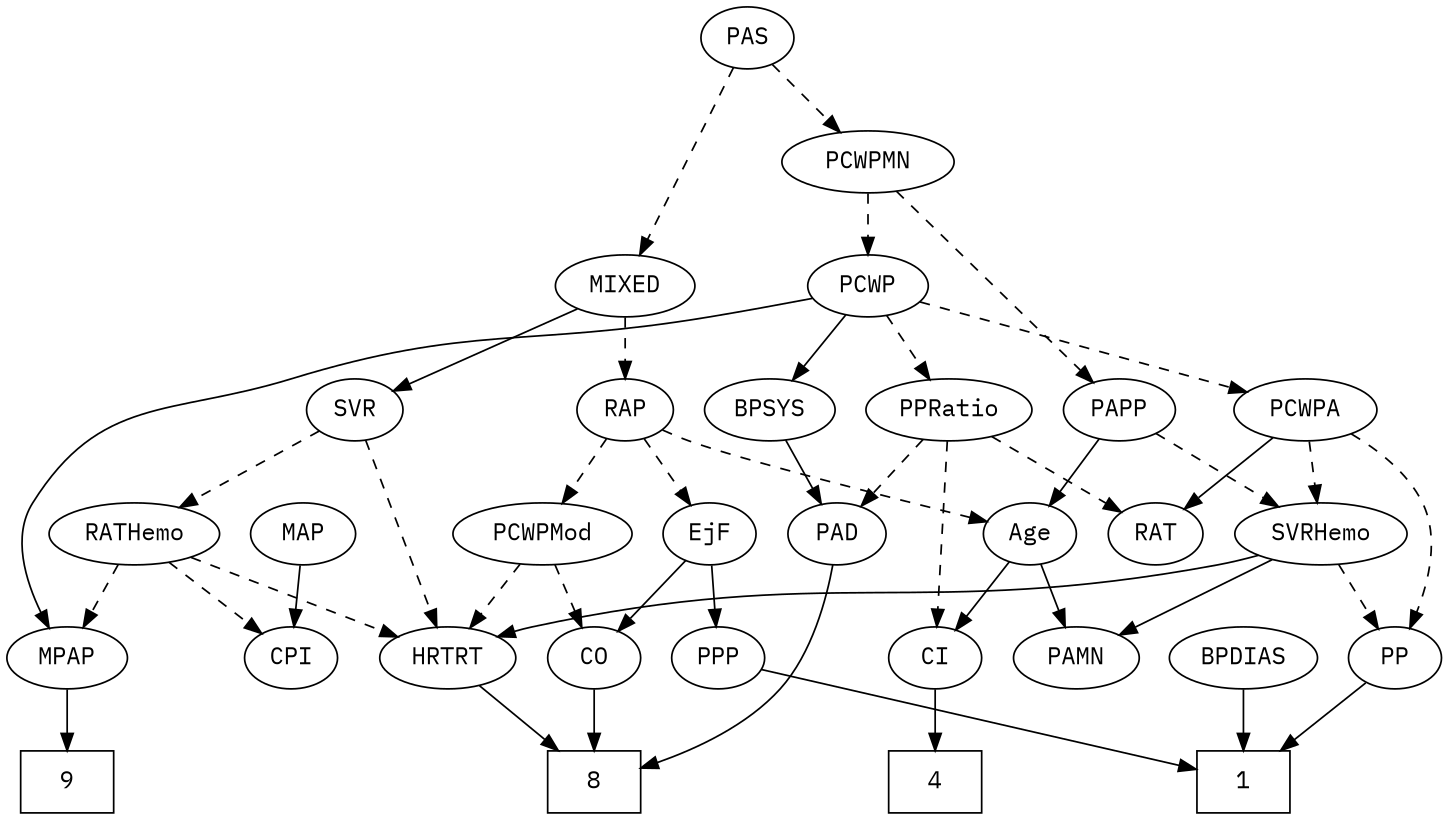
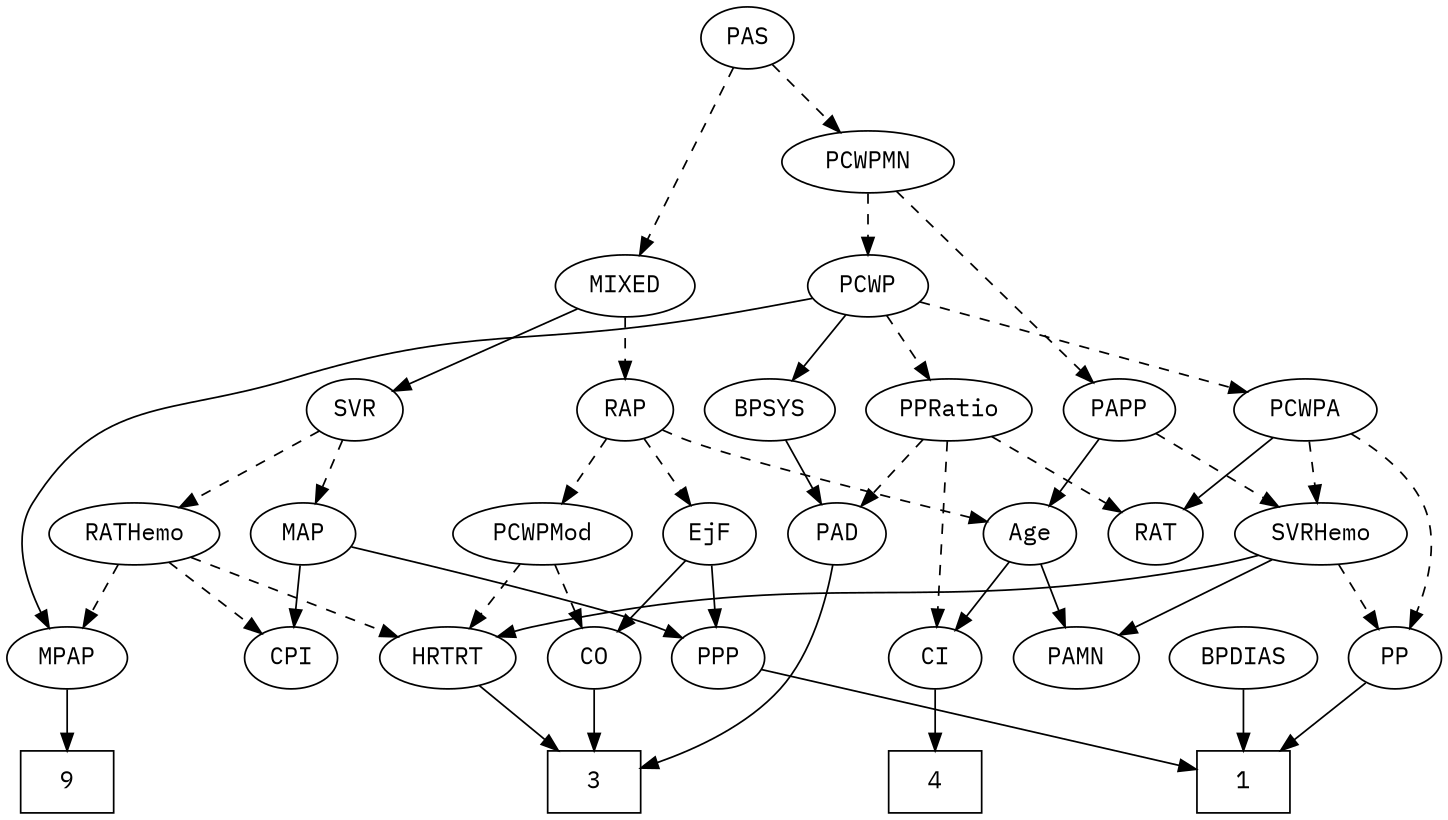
(398, 525) -> (333, 463)
none -> (517, 588)
(594, 782) -> (594, 782)
